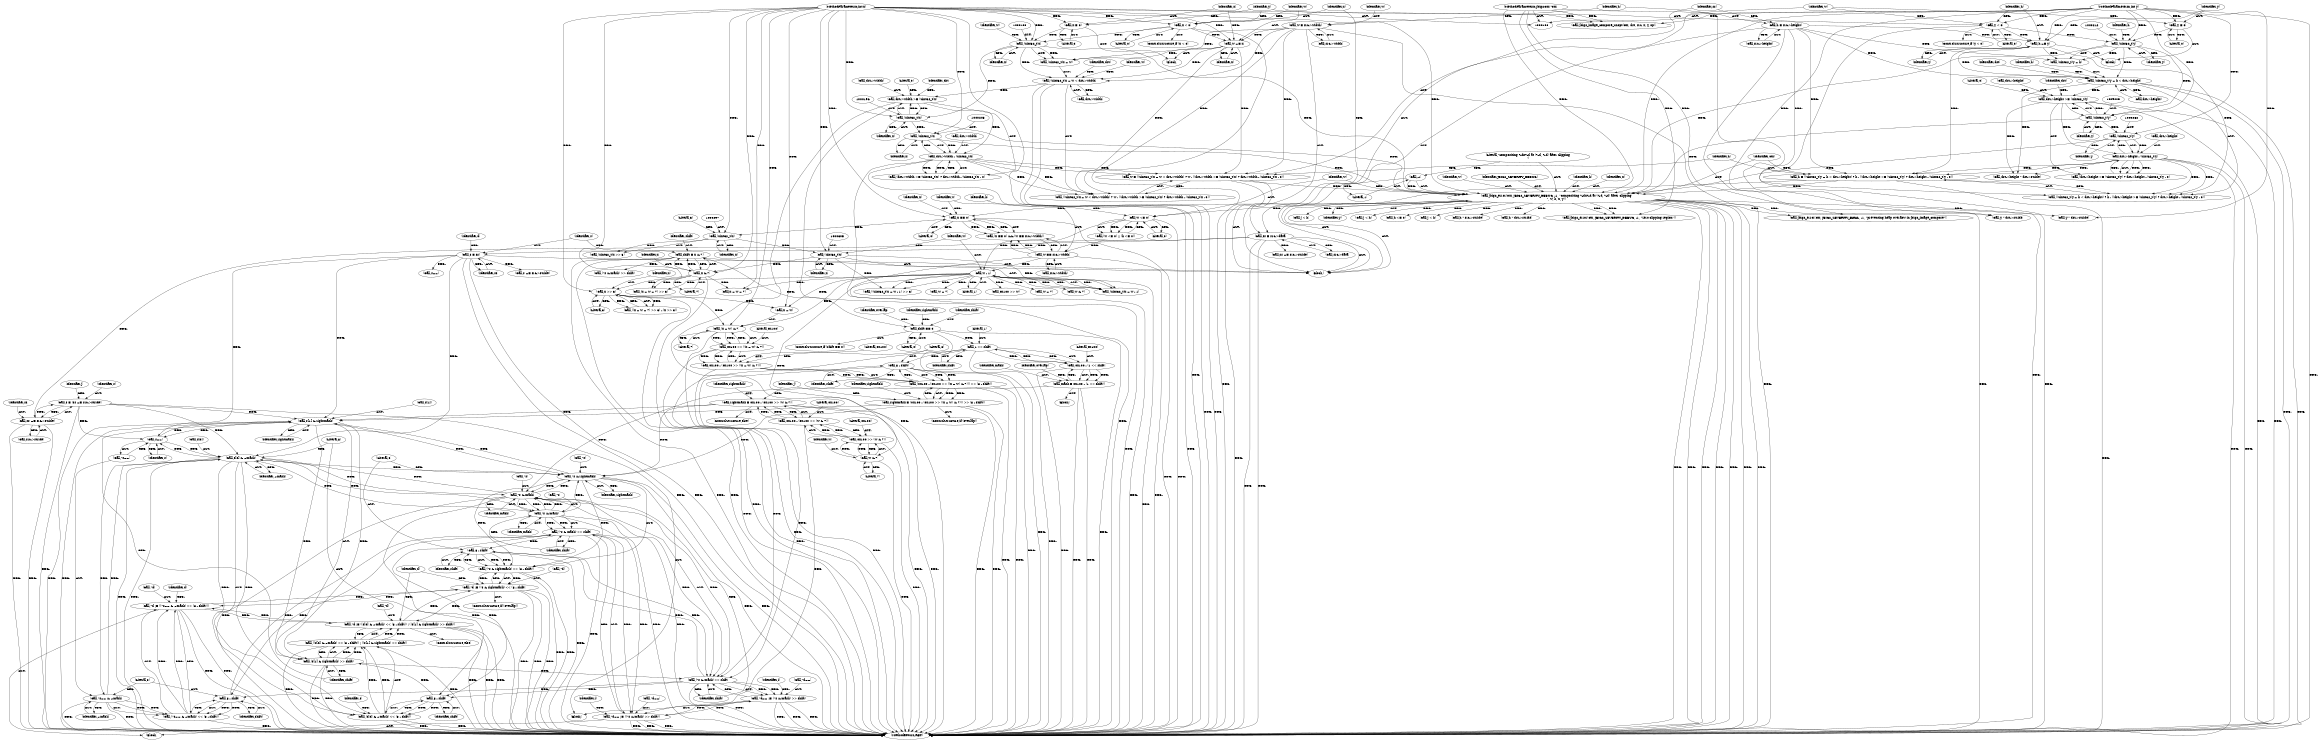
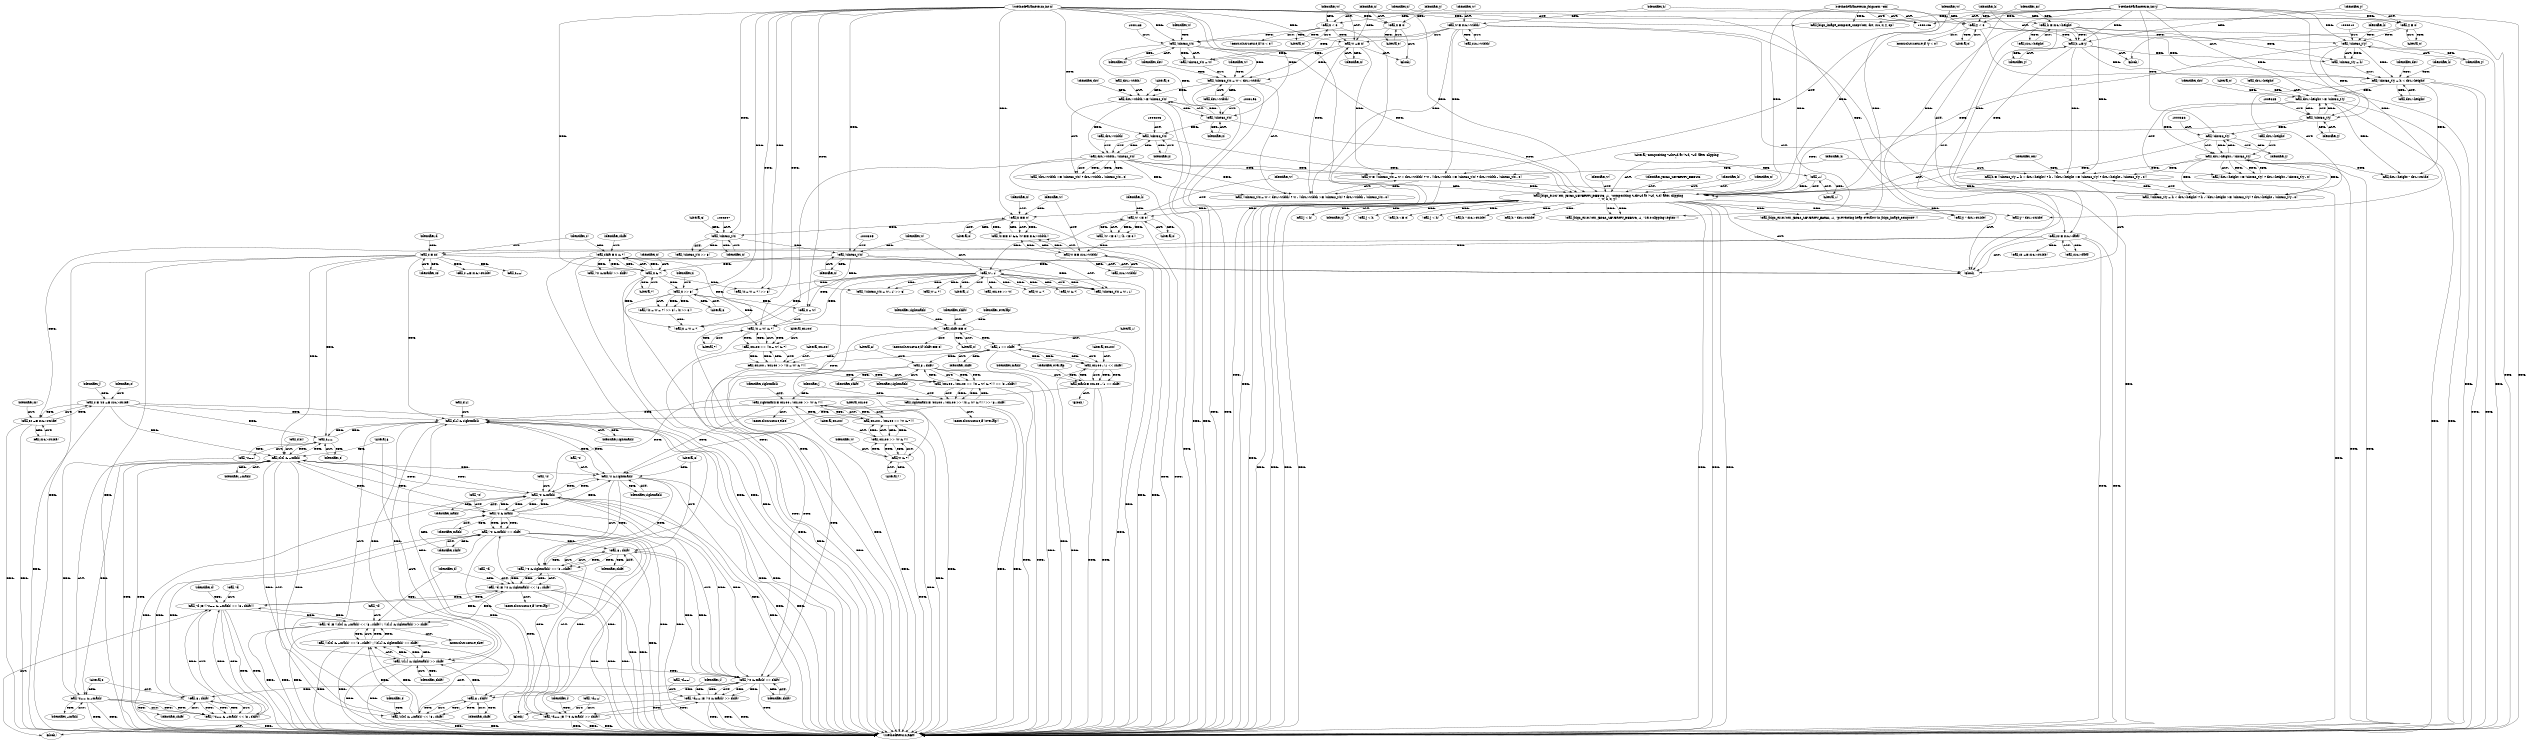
(1043, 14) -> none
(1259, 35) -> (1438, 35)
(628, 301) -> (675, 319)
(800, 619) -> (935, 575)
